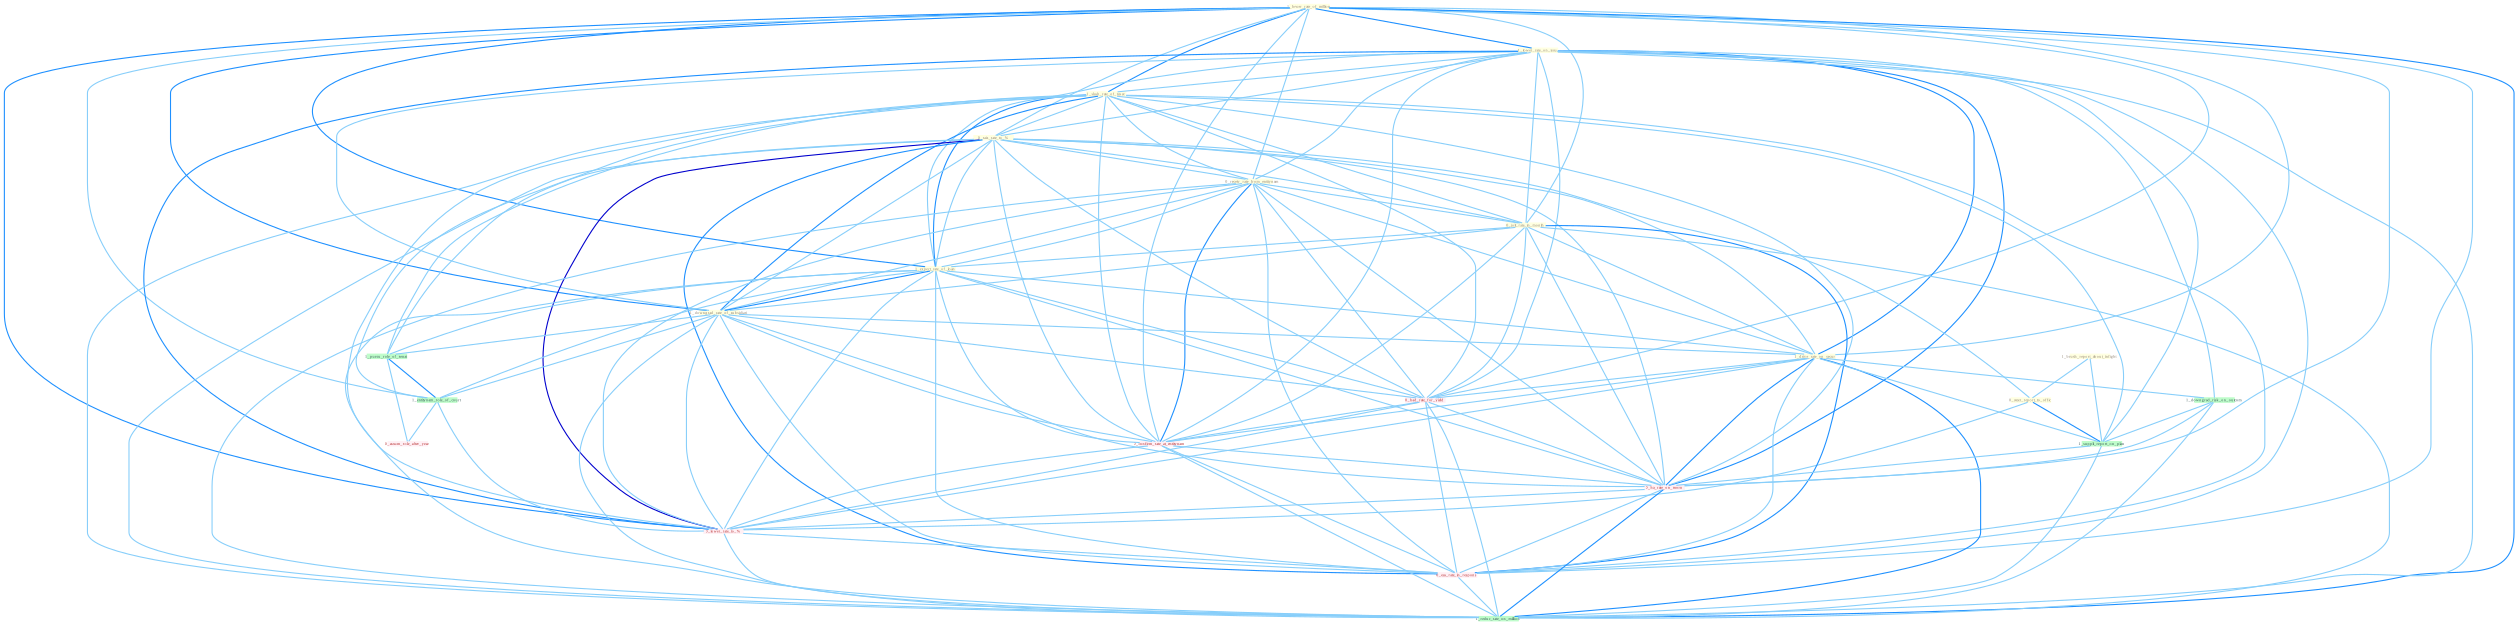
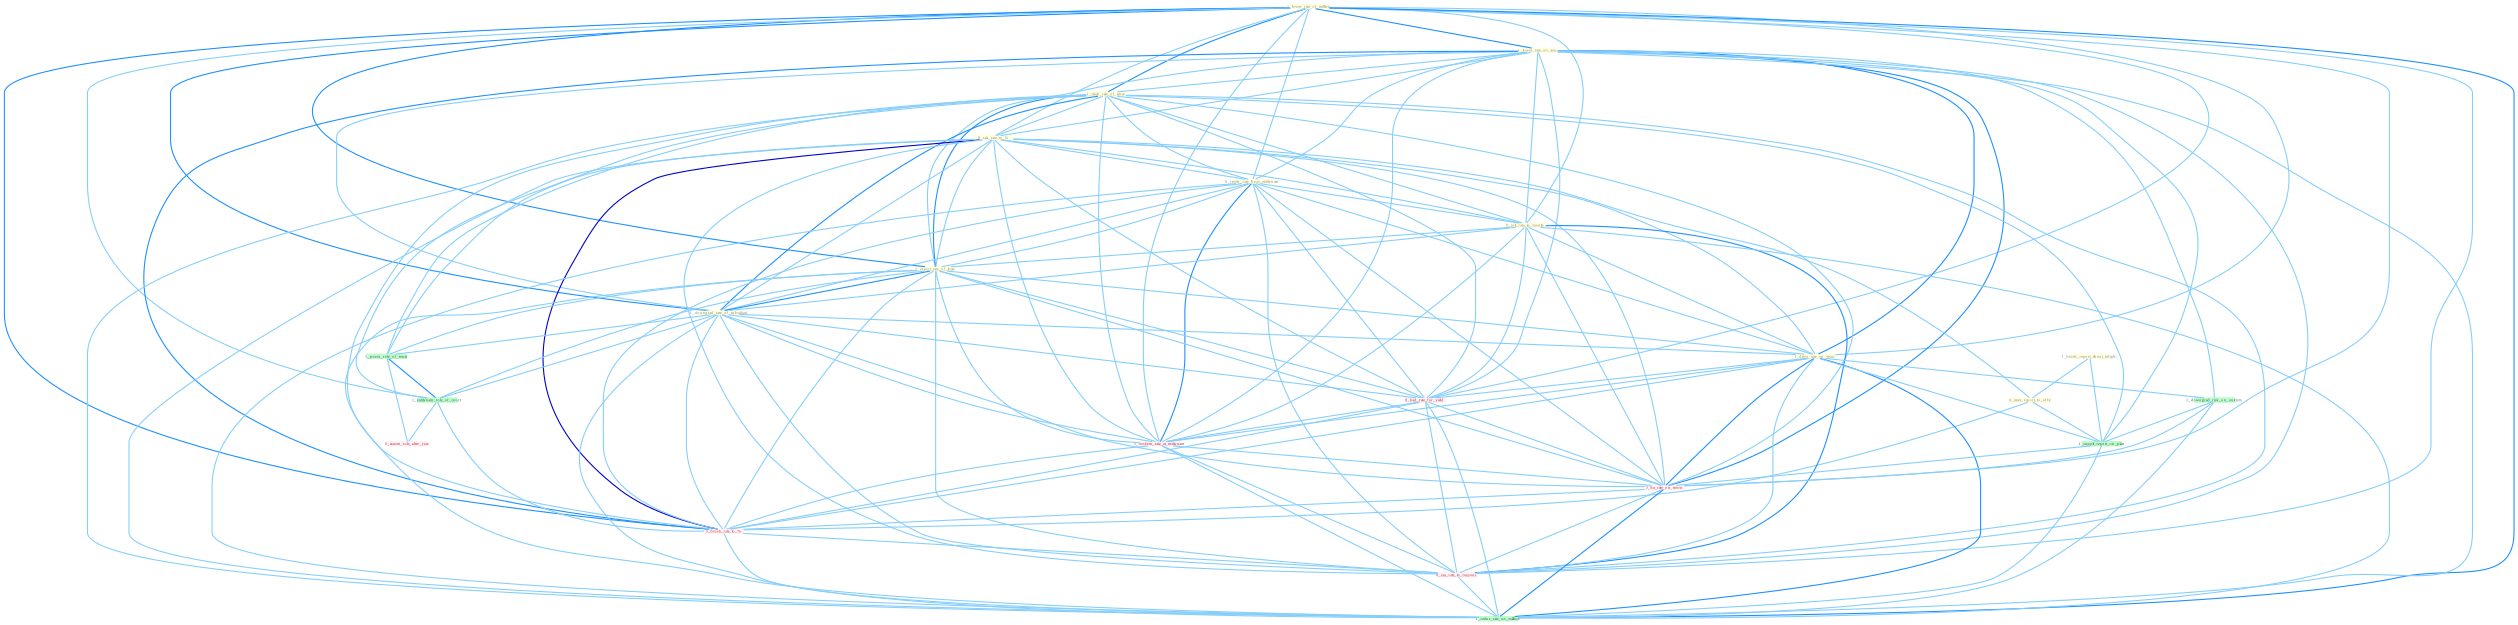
(2066, 422) -> (2066, 422)
(802, 482) -> (802, 482)
(724, 531) -> (724, 531)
